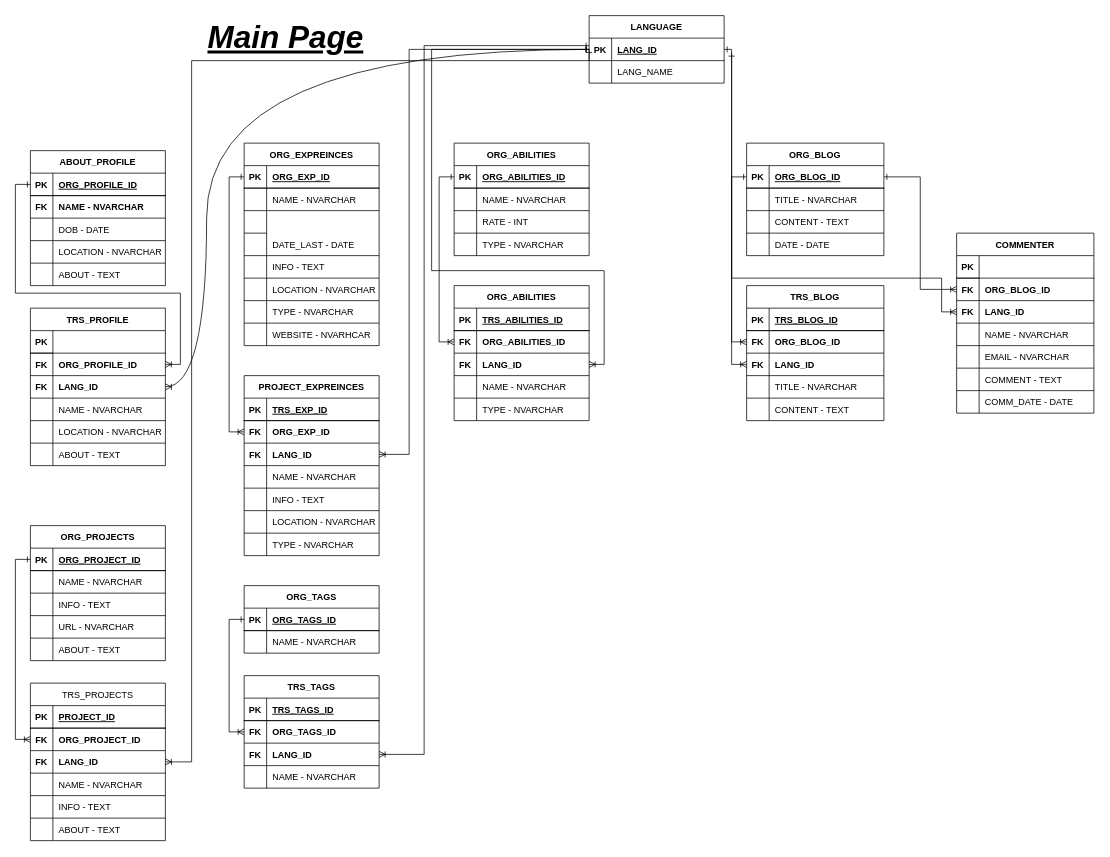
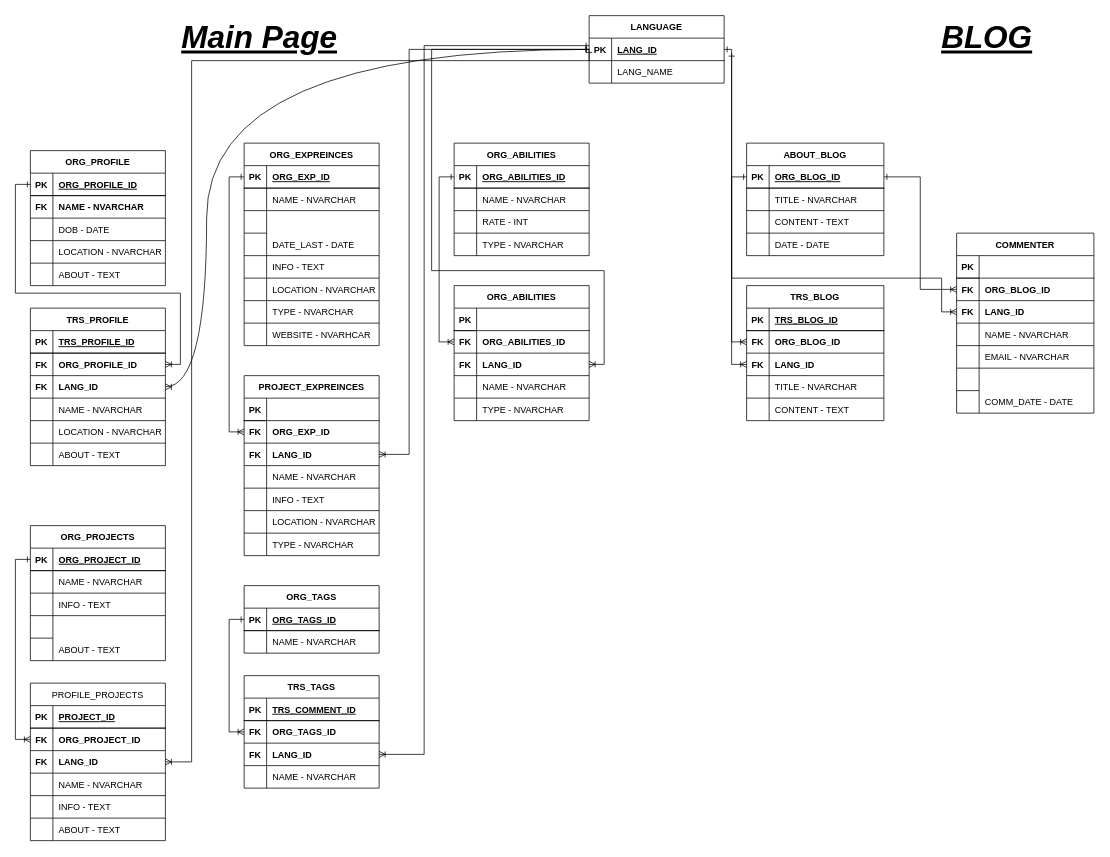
(285, 38) -> (259, 38)
none -> (987, 38)
(815, 155) -> (815, 155)
(98, 162) -> (98, 162)
(533, 319) -> none
none -> (109, 342)
(1037, 379) -> none
(323, 409) -> none
(109, 627) -> none
(98, 695) -> (98, 695)
(300, 710) -> (308, 710)
